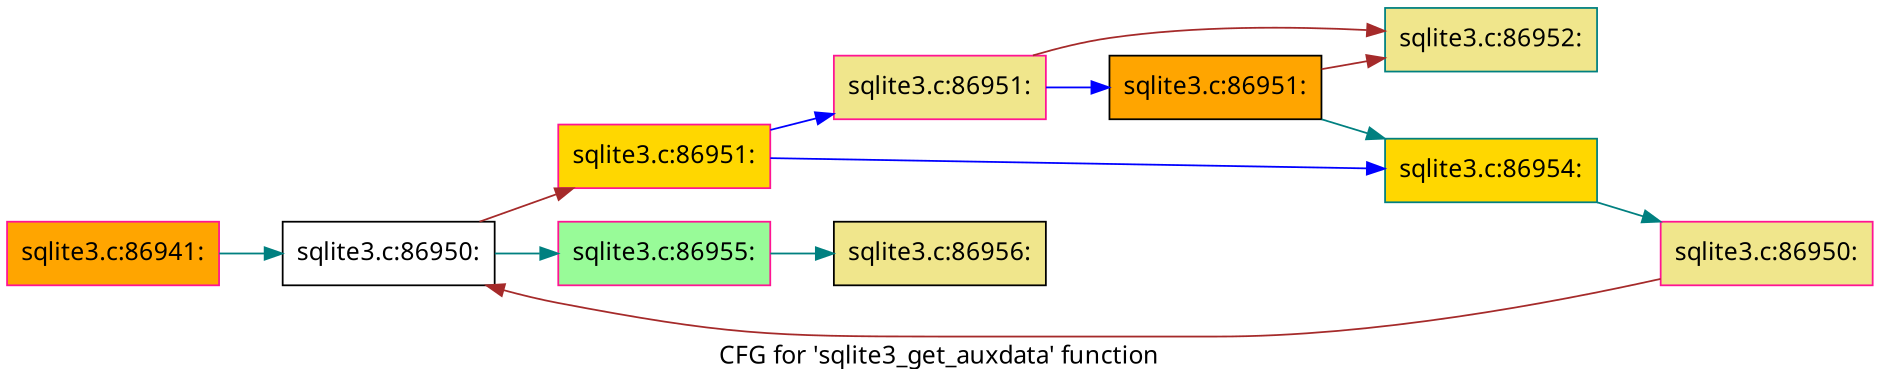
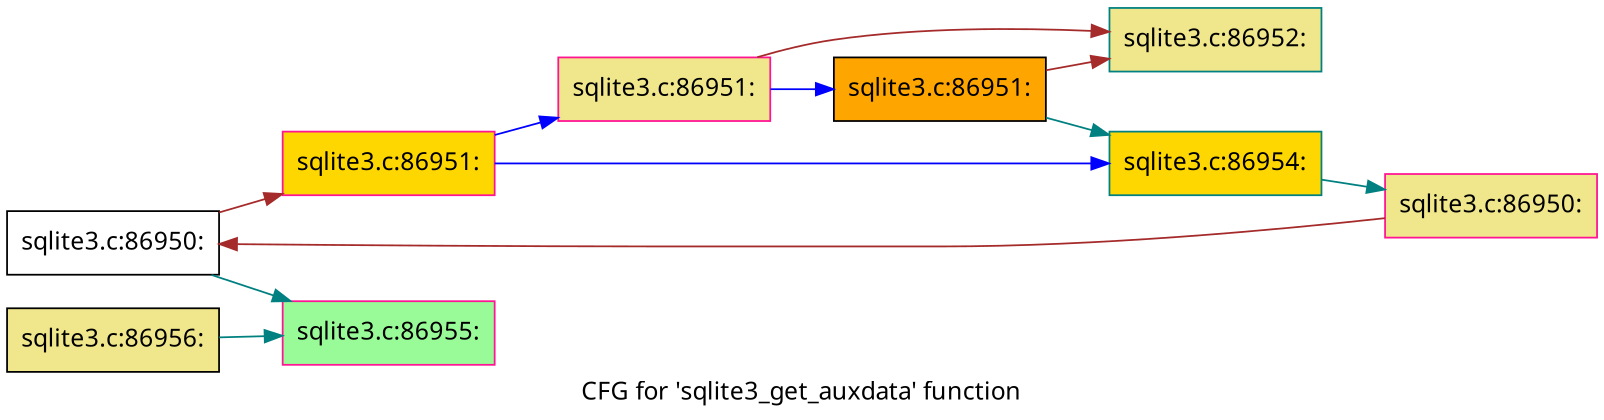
(113, 254) -> none
(793, 254) -> (242, 337)
